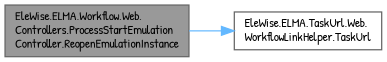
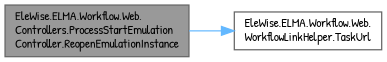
(308, 31) -> (308, 31)
